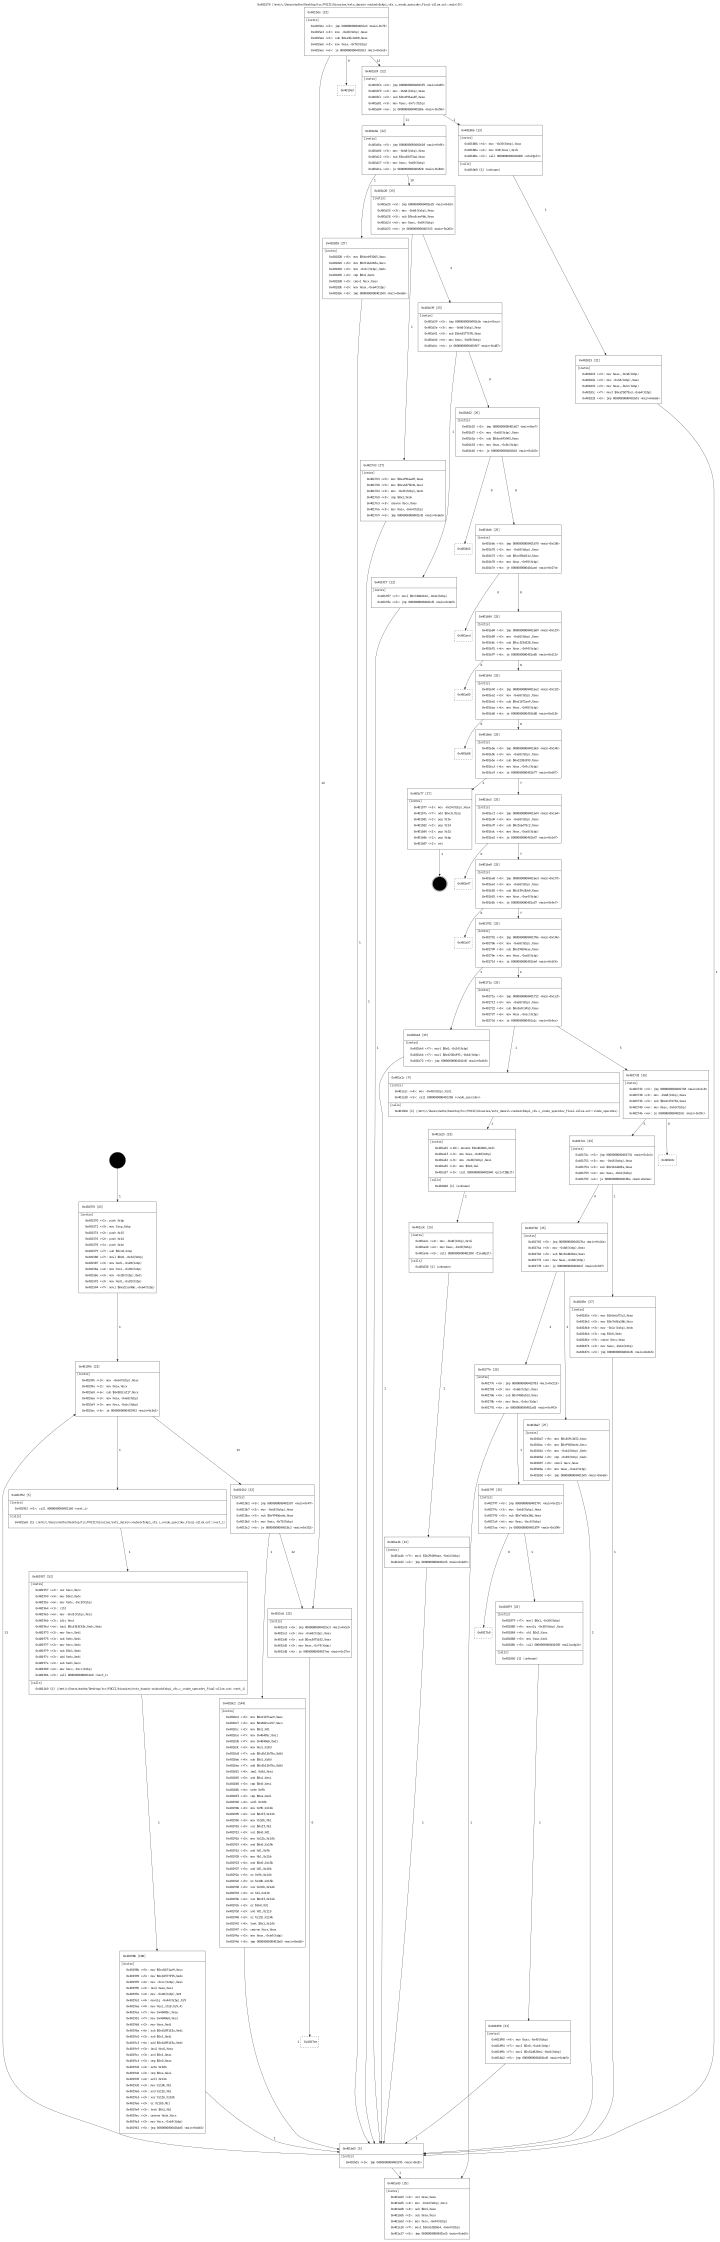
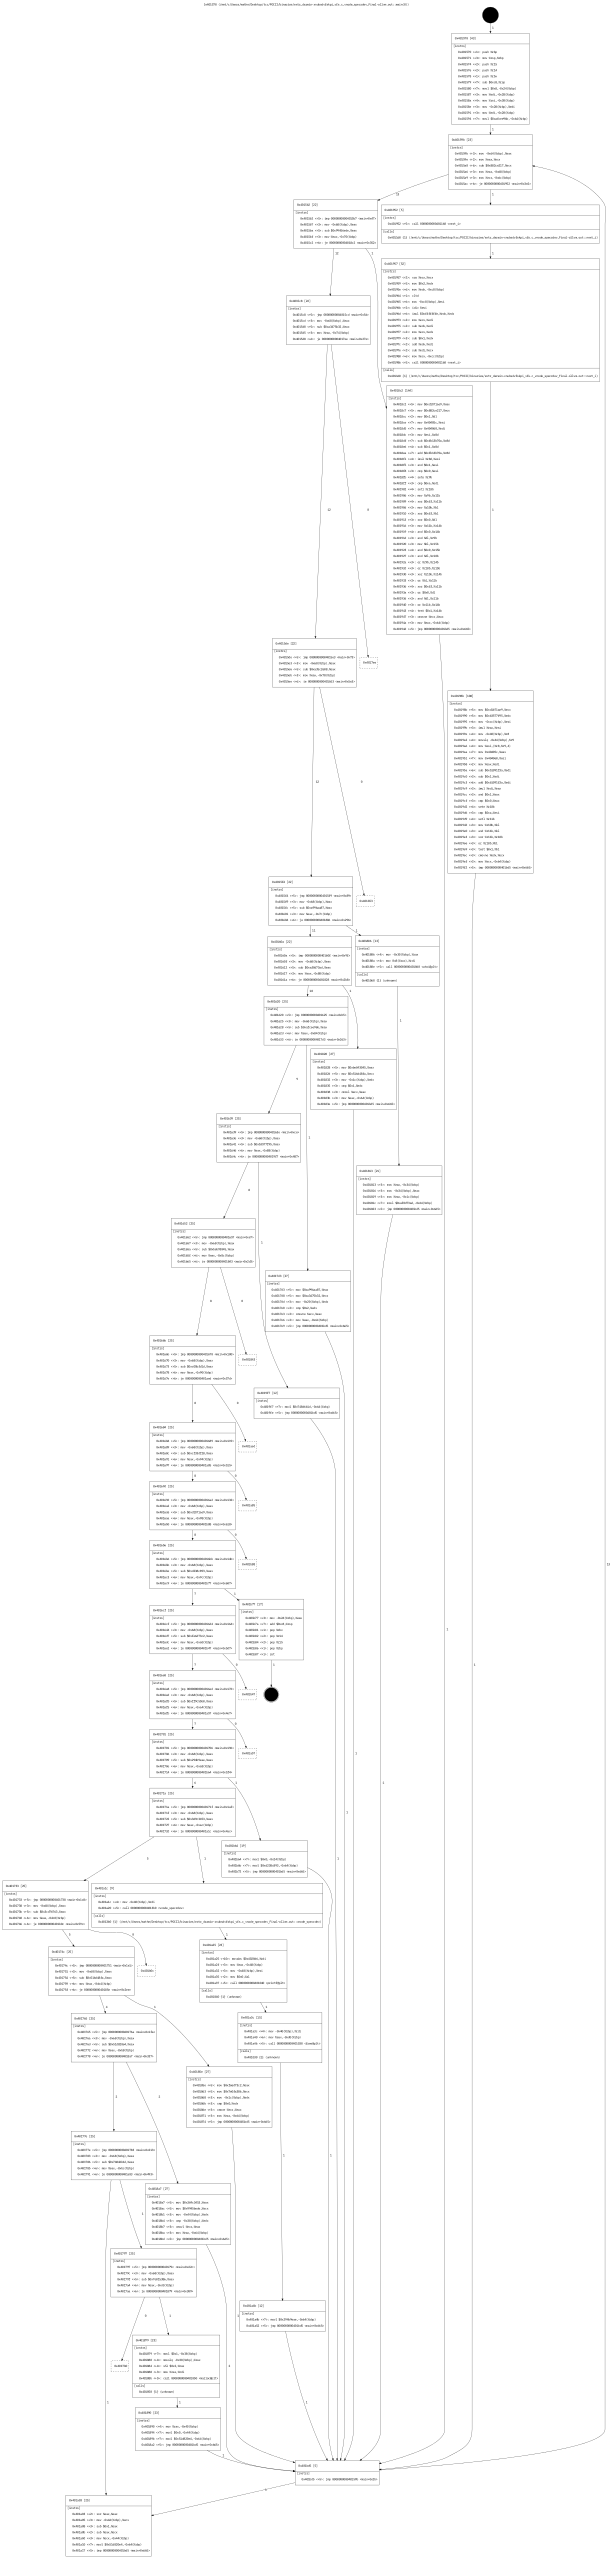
(320, 830) -> (321, 490)
